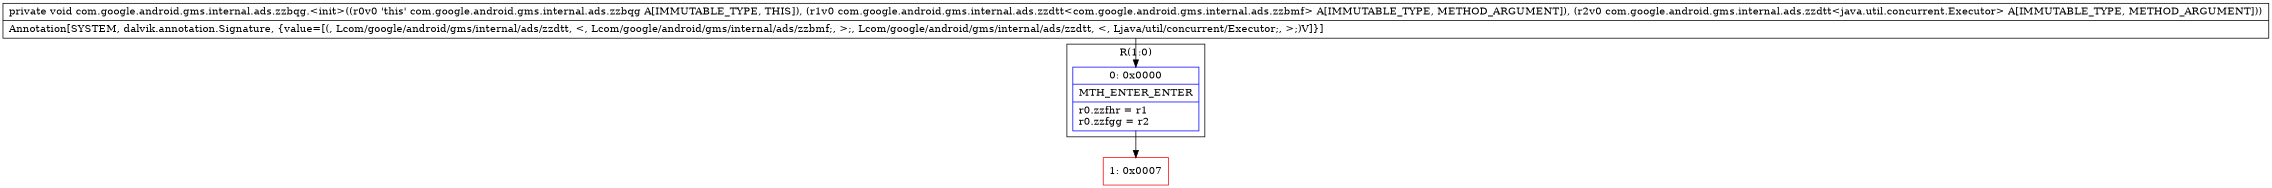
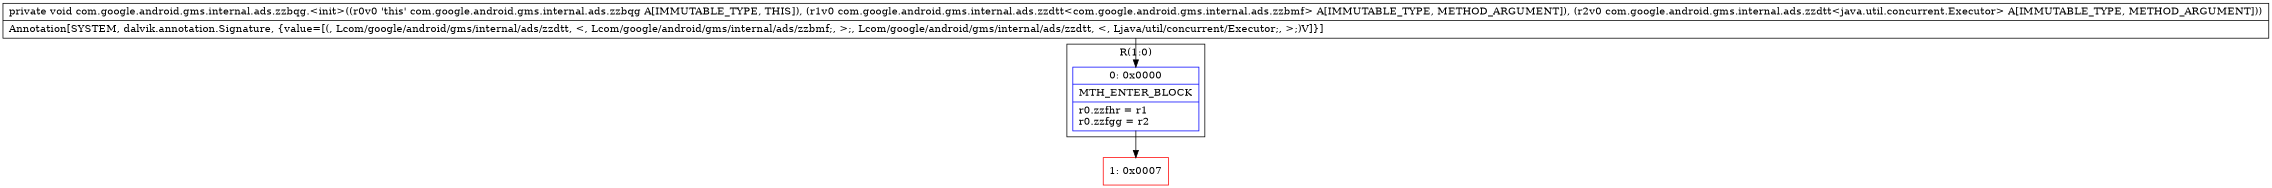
(1136, 93) -> (1136, 93)
